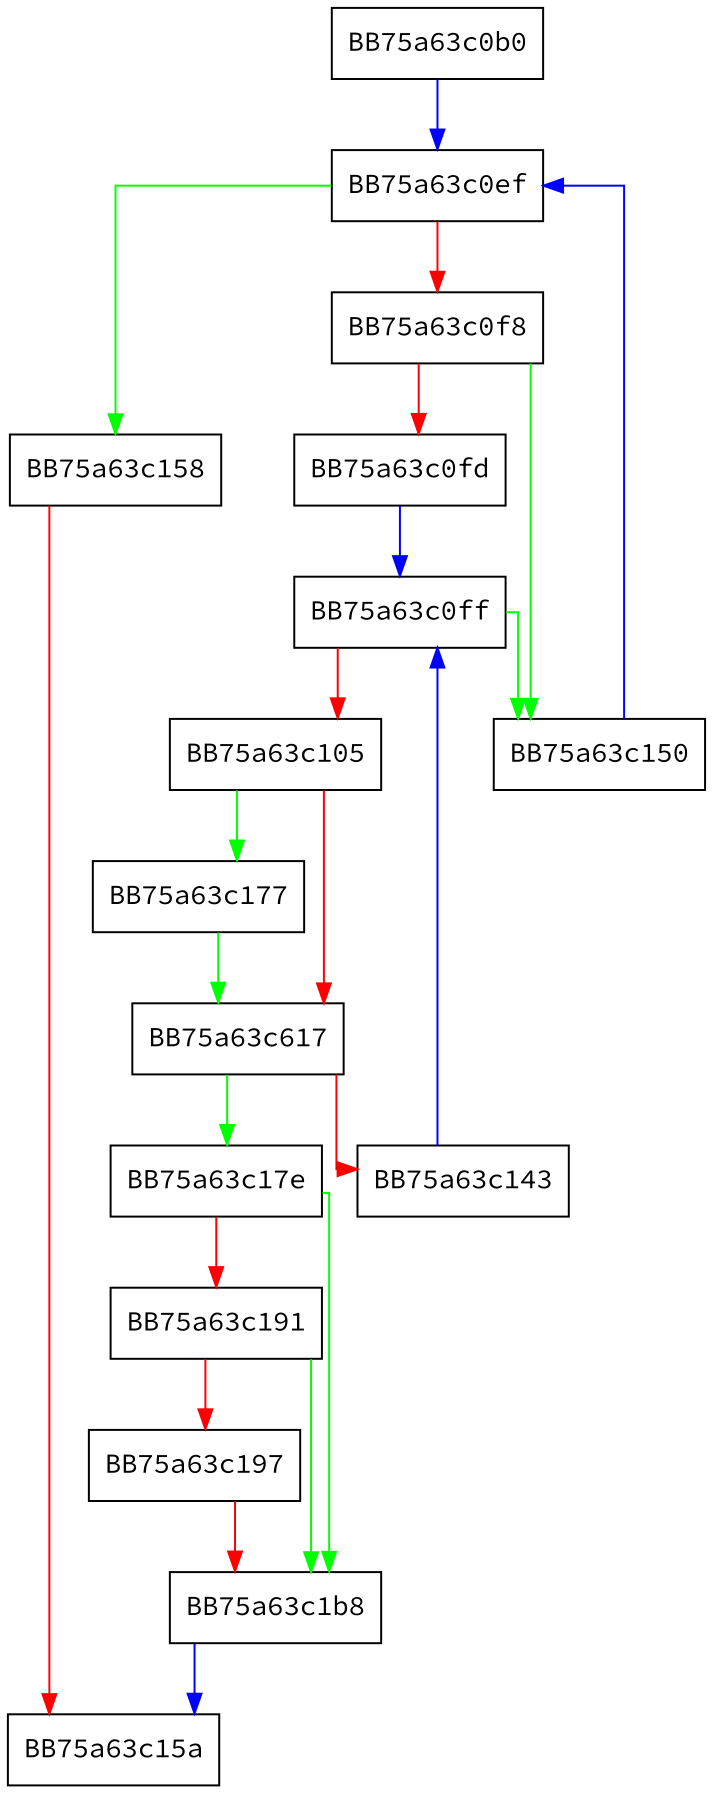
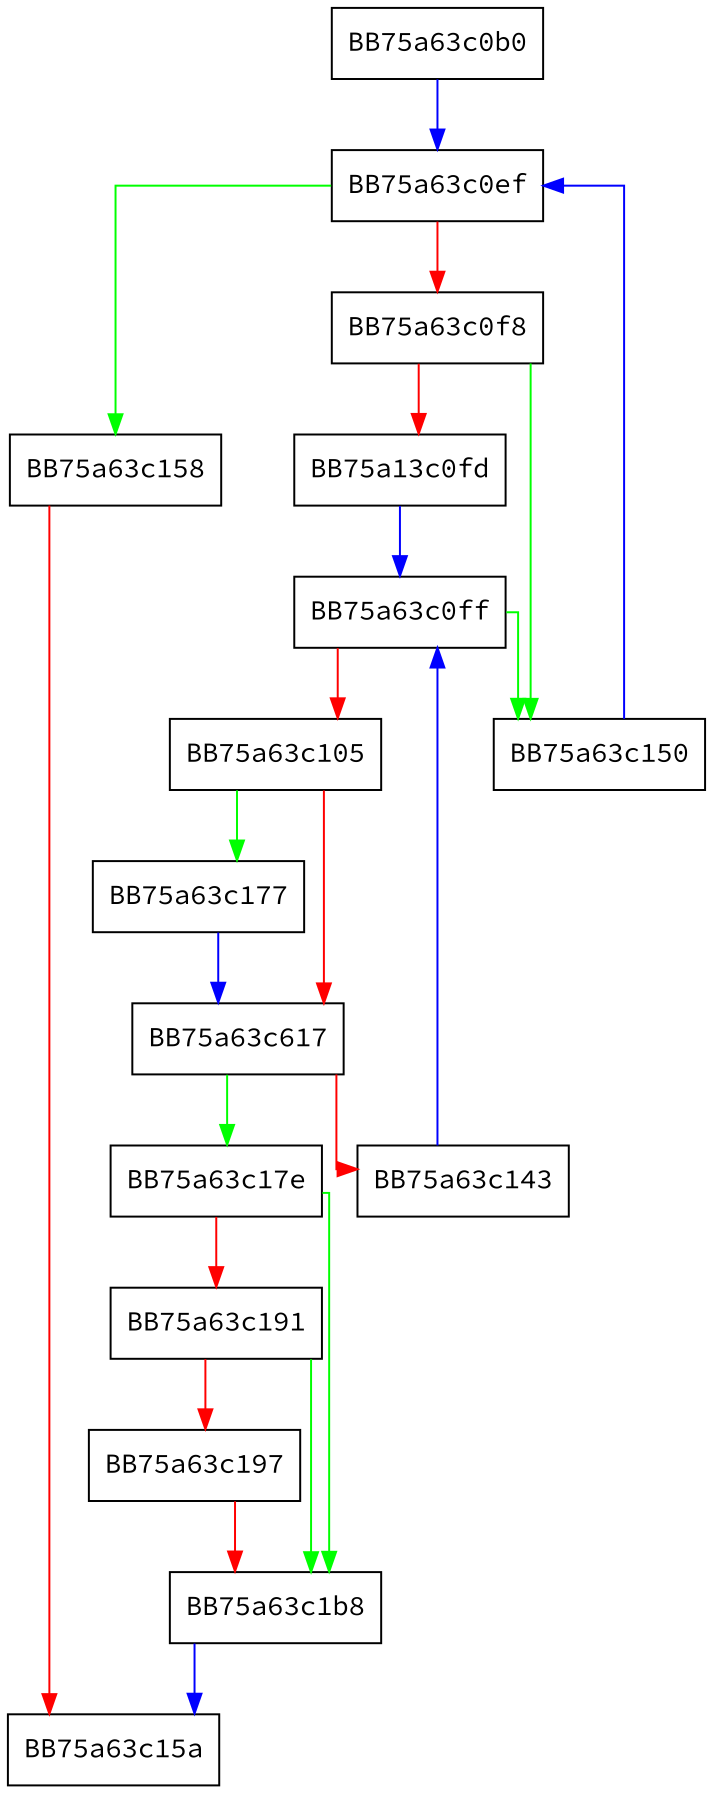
(400, 470) -> (400, 470)
(218, 958) -> (218, 958)
